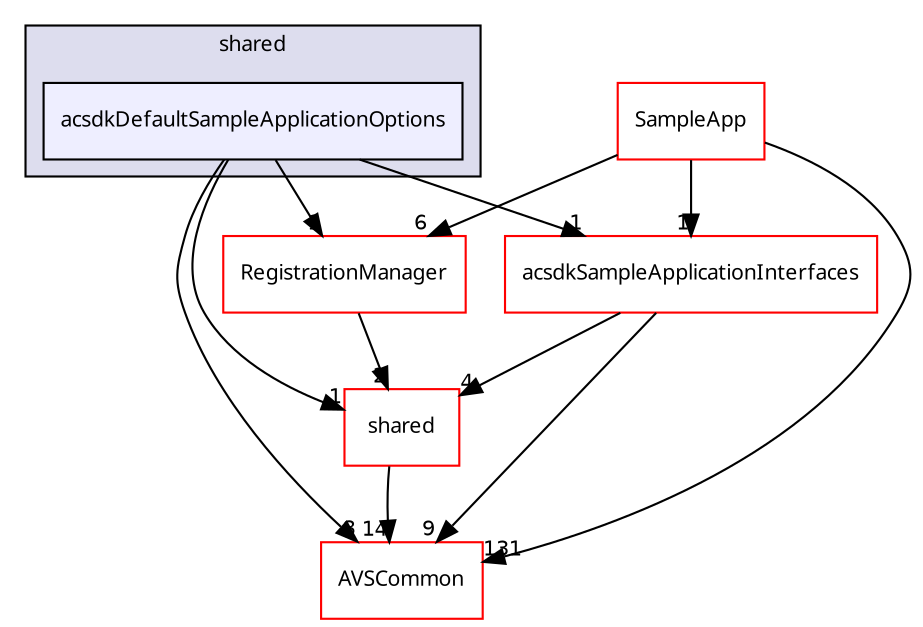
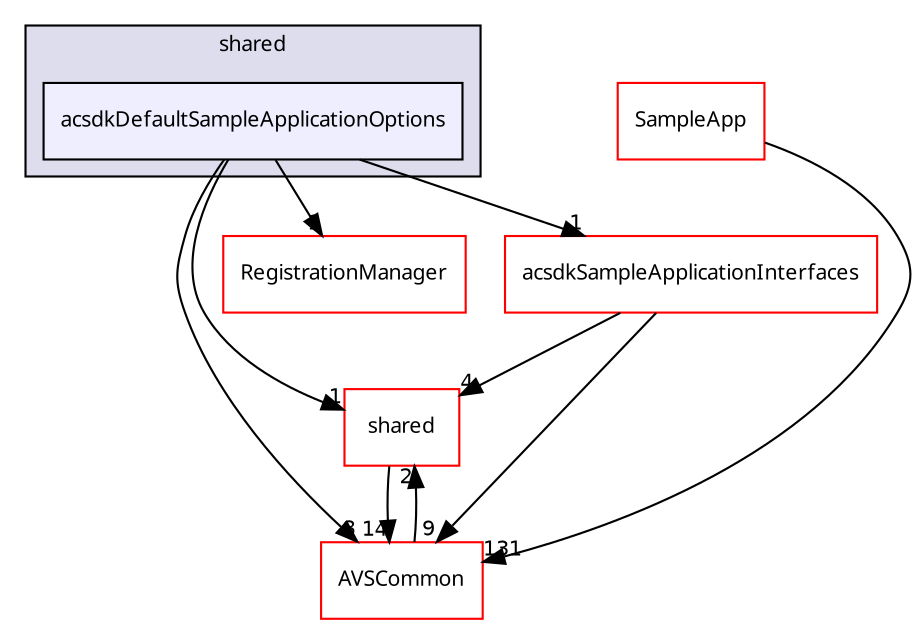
(691, 187) -> none
(533, 191) -> none
(369, 341) -> (416, 515)
